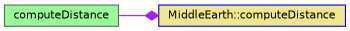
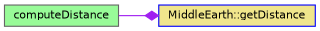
(252, 16) -> (237, 16)
